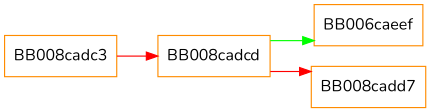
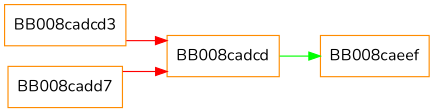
(369, 25) -> (375, 56)
(61, 56) -> (65, 25)
(285, 72) -> (139, 72)
